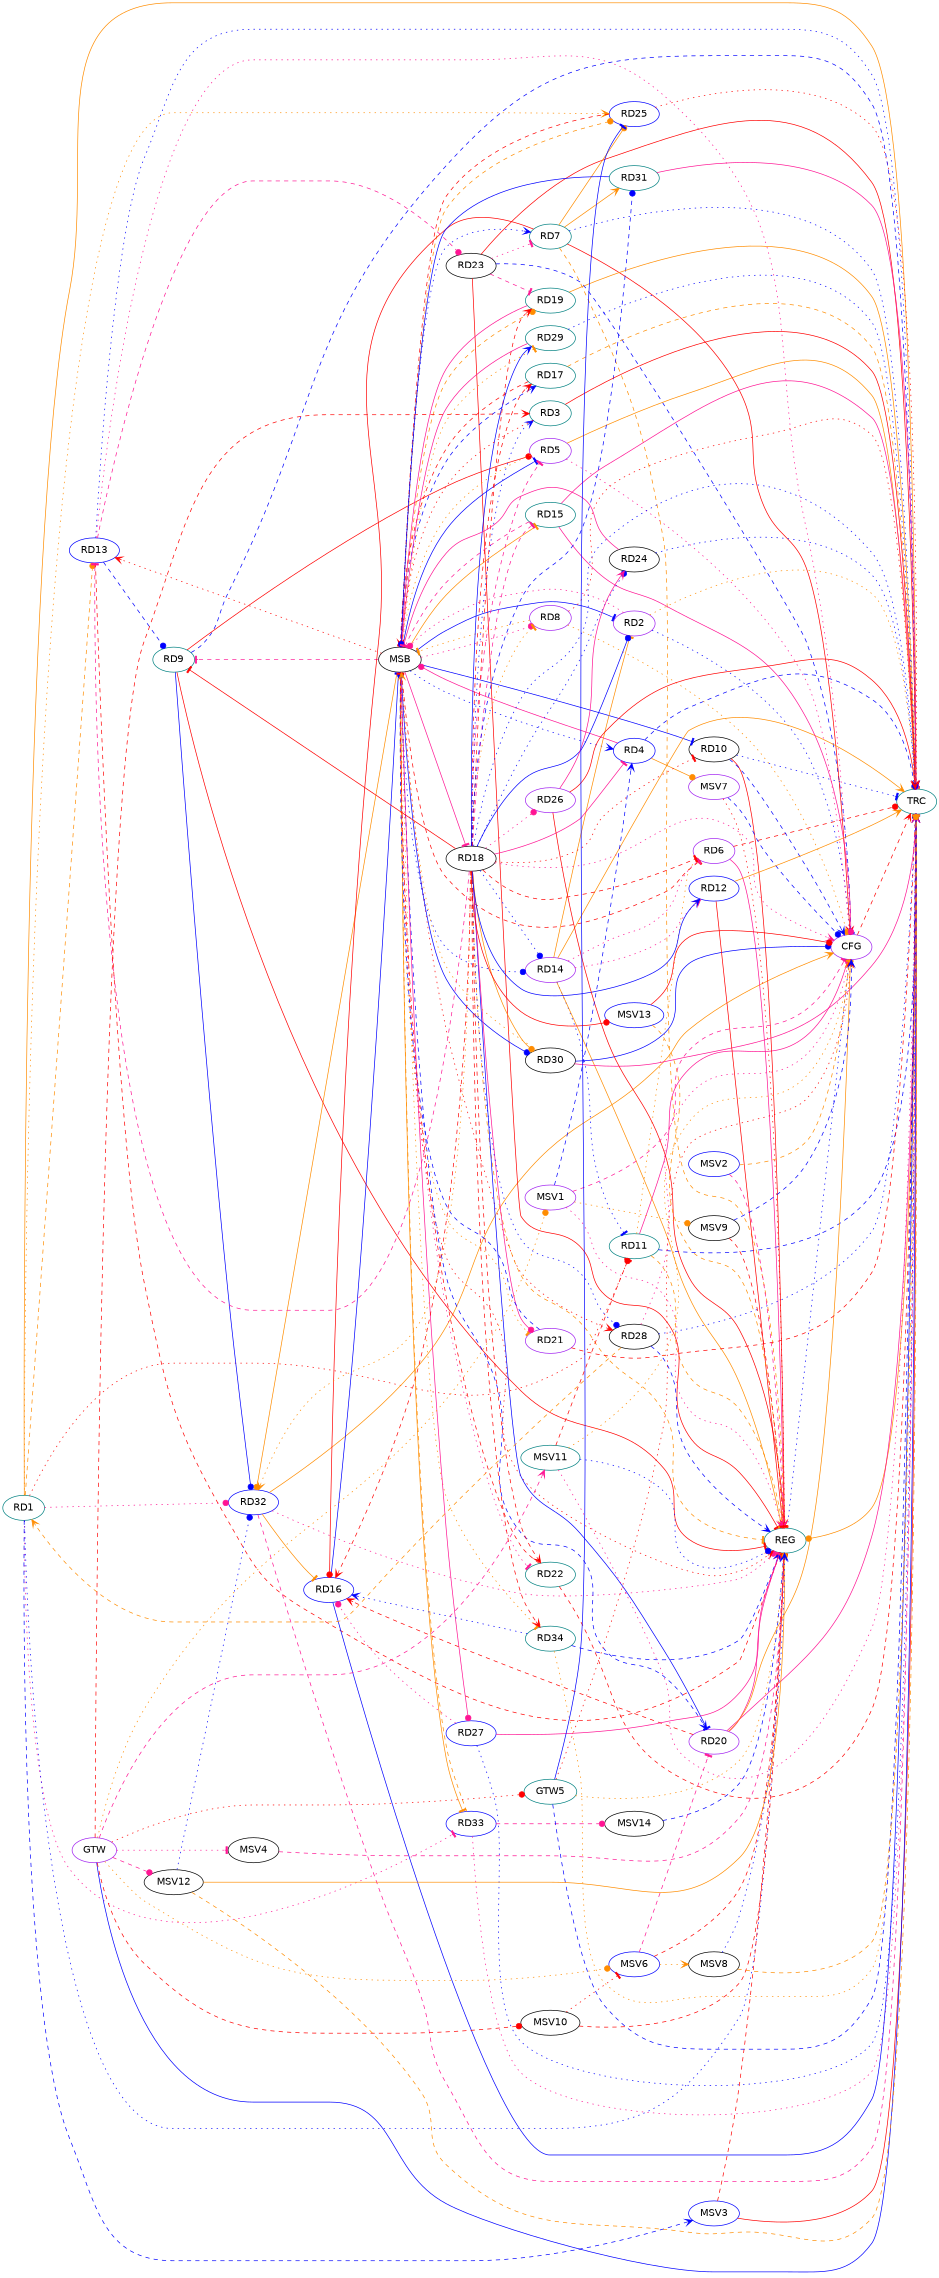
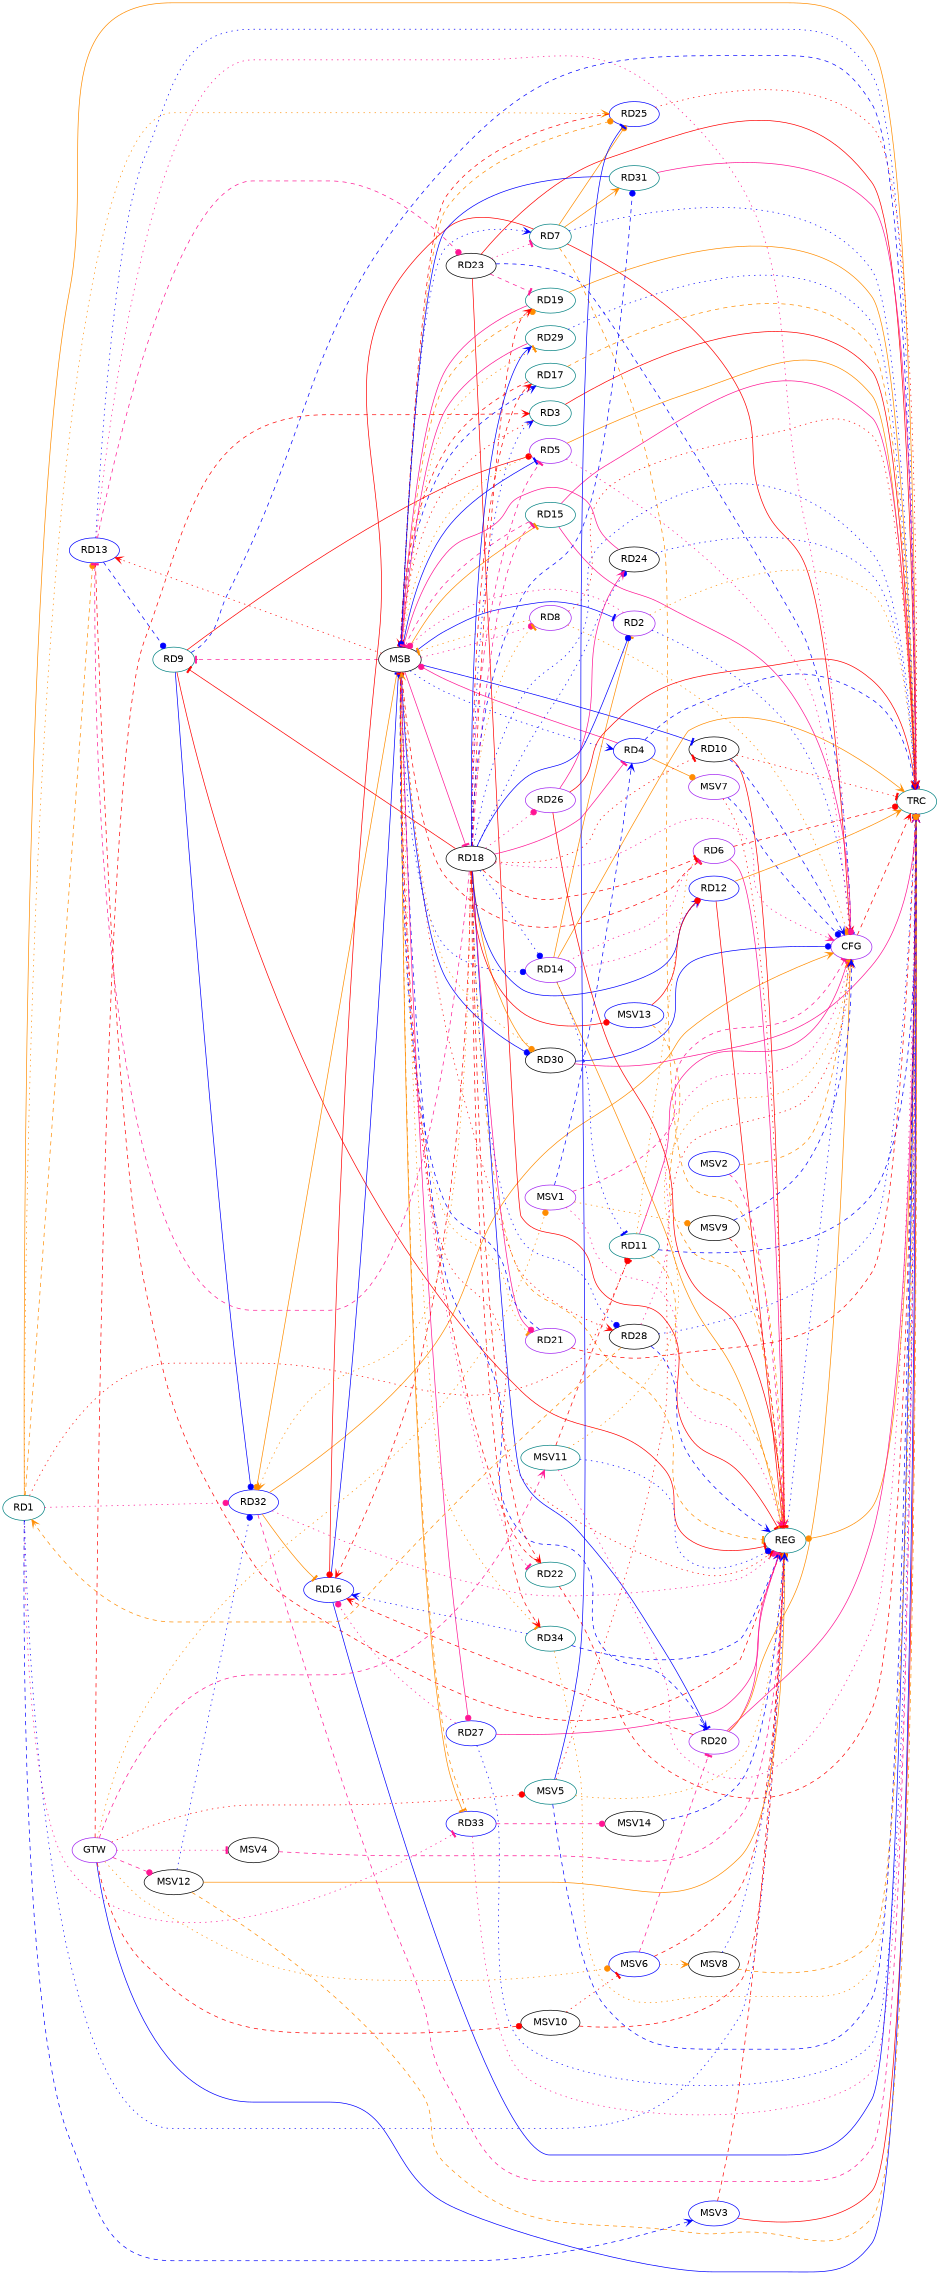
(812, 774) -> (812, 774)
(712, 931) -> (676, 955)
(550, 1792) -> (550, 1792)
